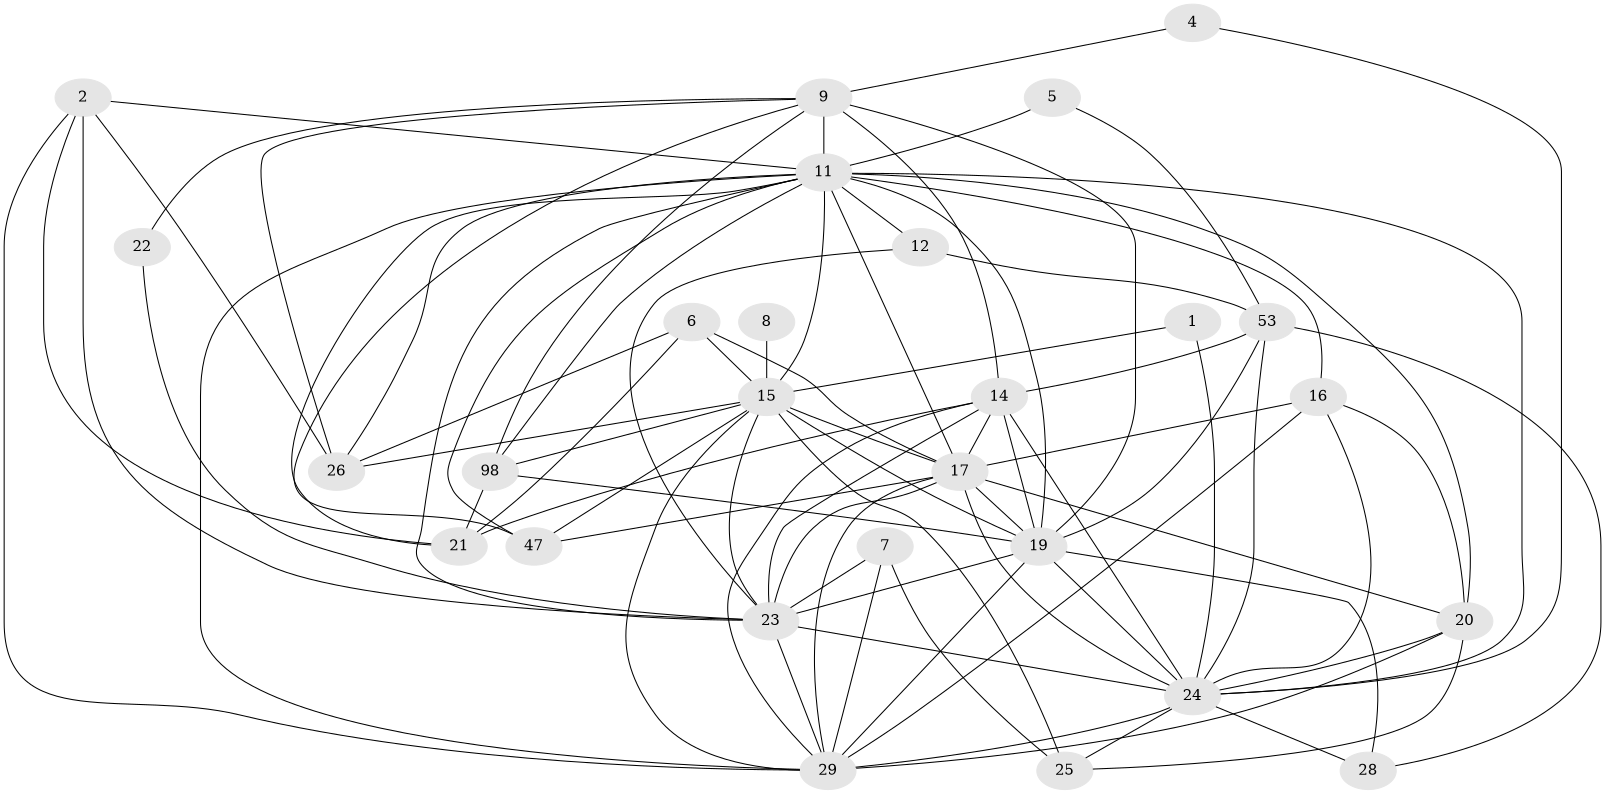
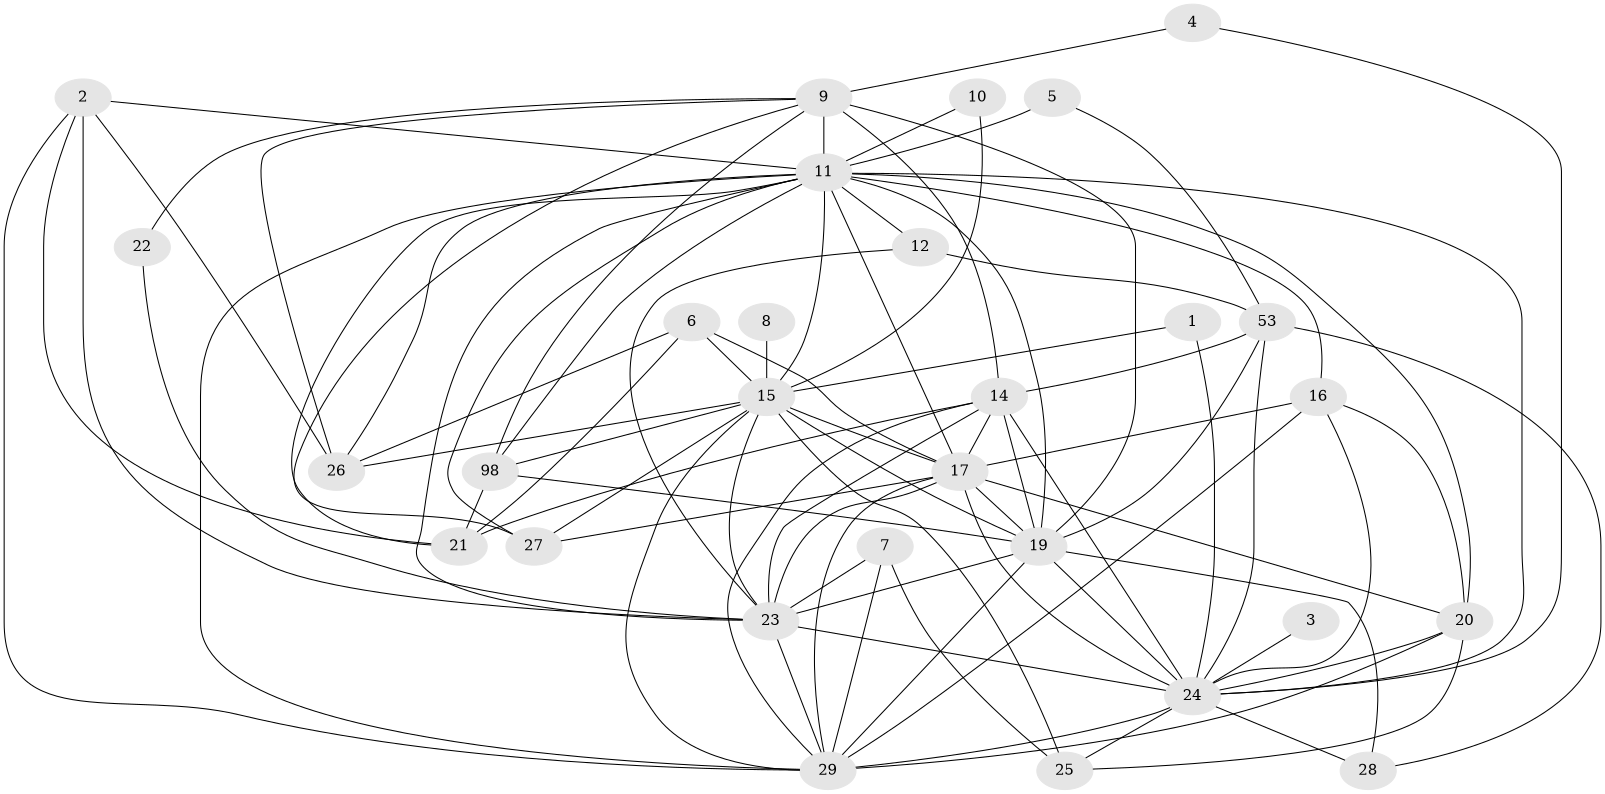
none -> (978, 98)
(534, 546) -> (534, 546)
none -> (1311, 621)
